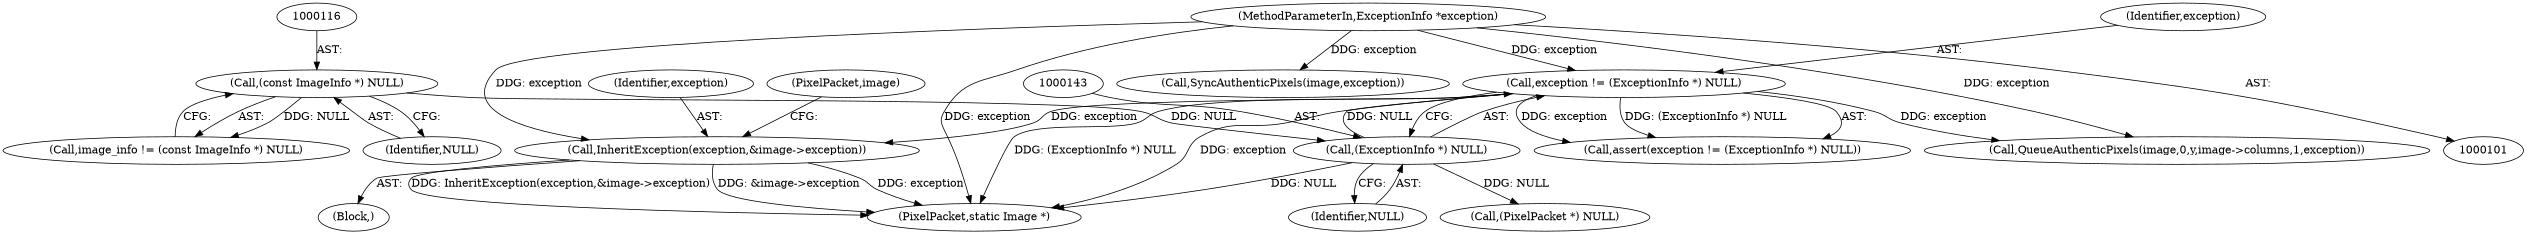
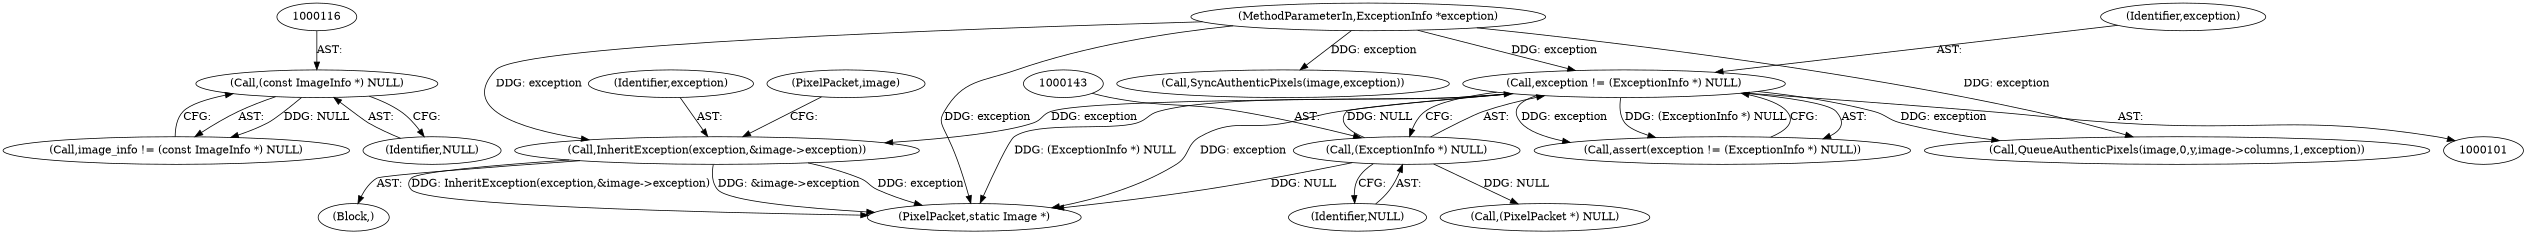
(1983, 62) -> (2096, 121)
(864, 101) -> none
none -> (1785, 110)
